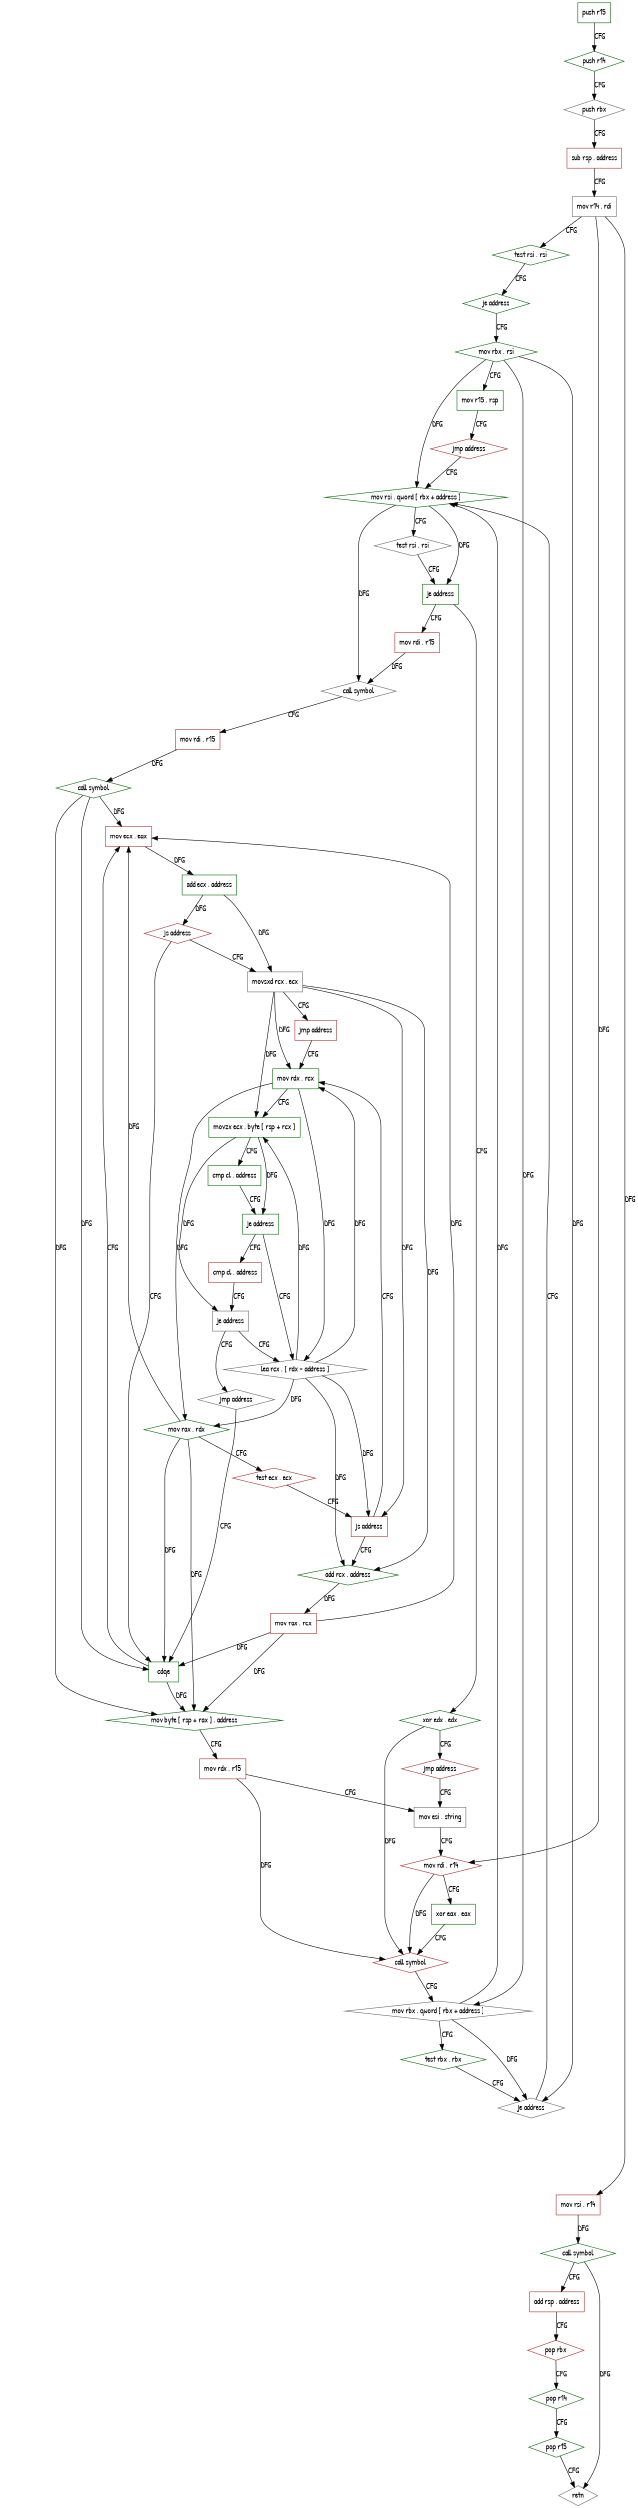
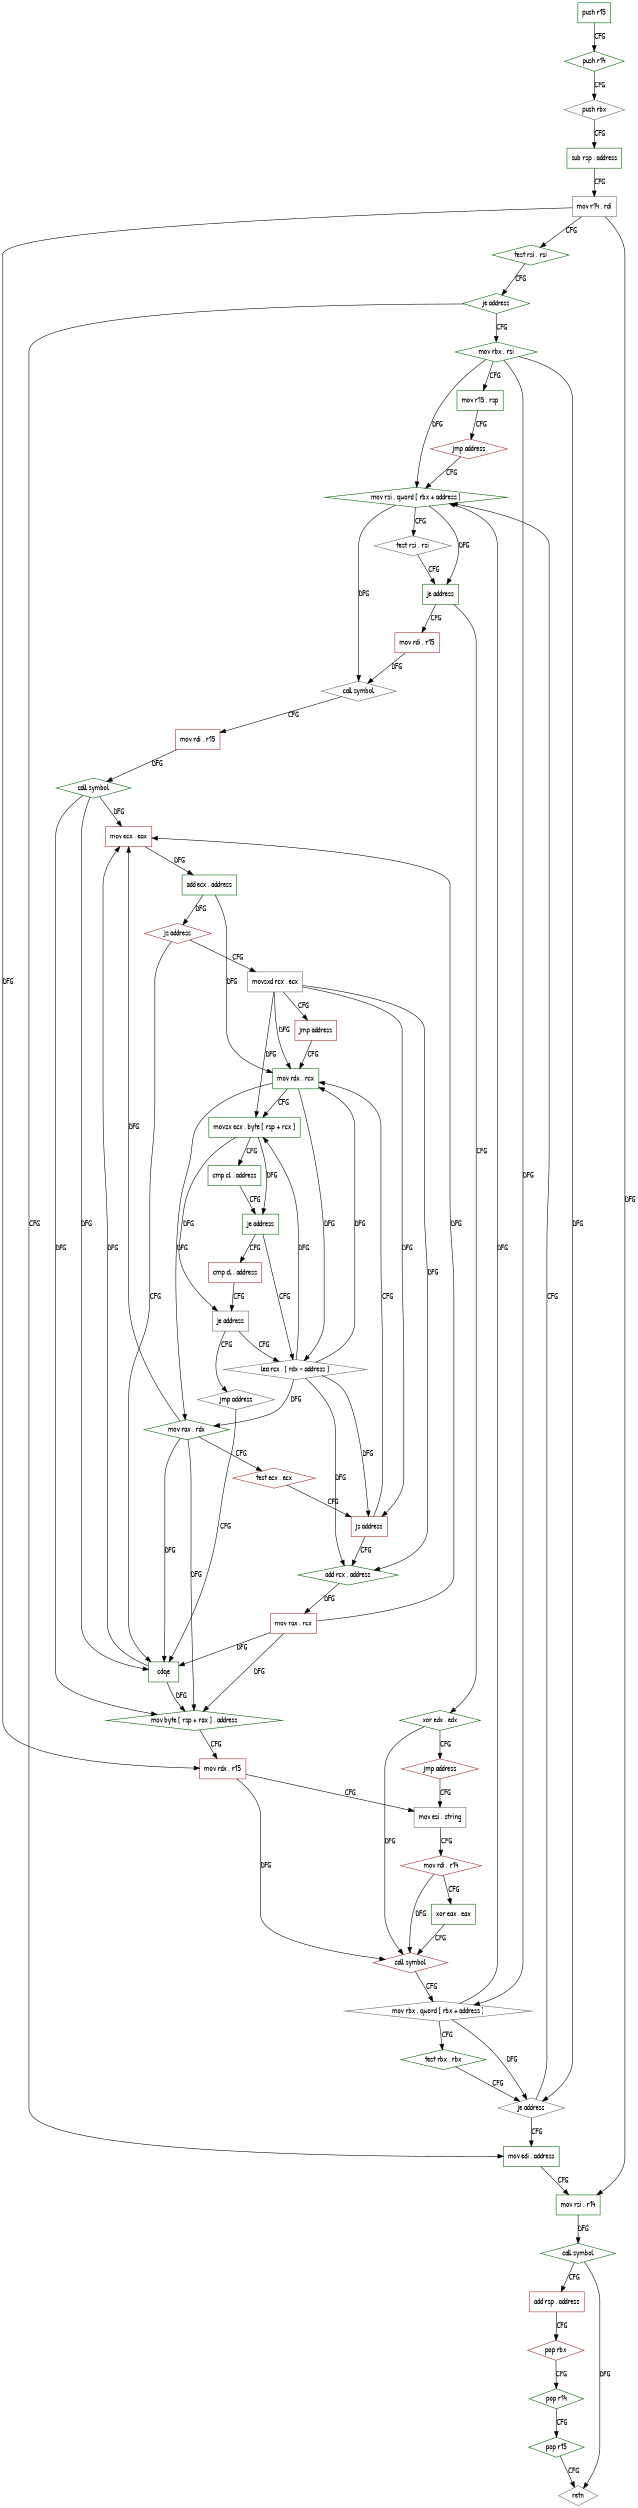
(594, 158) -> (594, 158)
(251, 928) -> (227, 992)
(599, 1086) -> (3, 804)
(113, 1248) -> (113, 1248)
none -> (531, 2156)
(578, 2205) -> (578, 2205)
